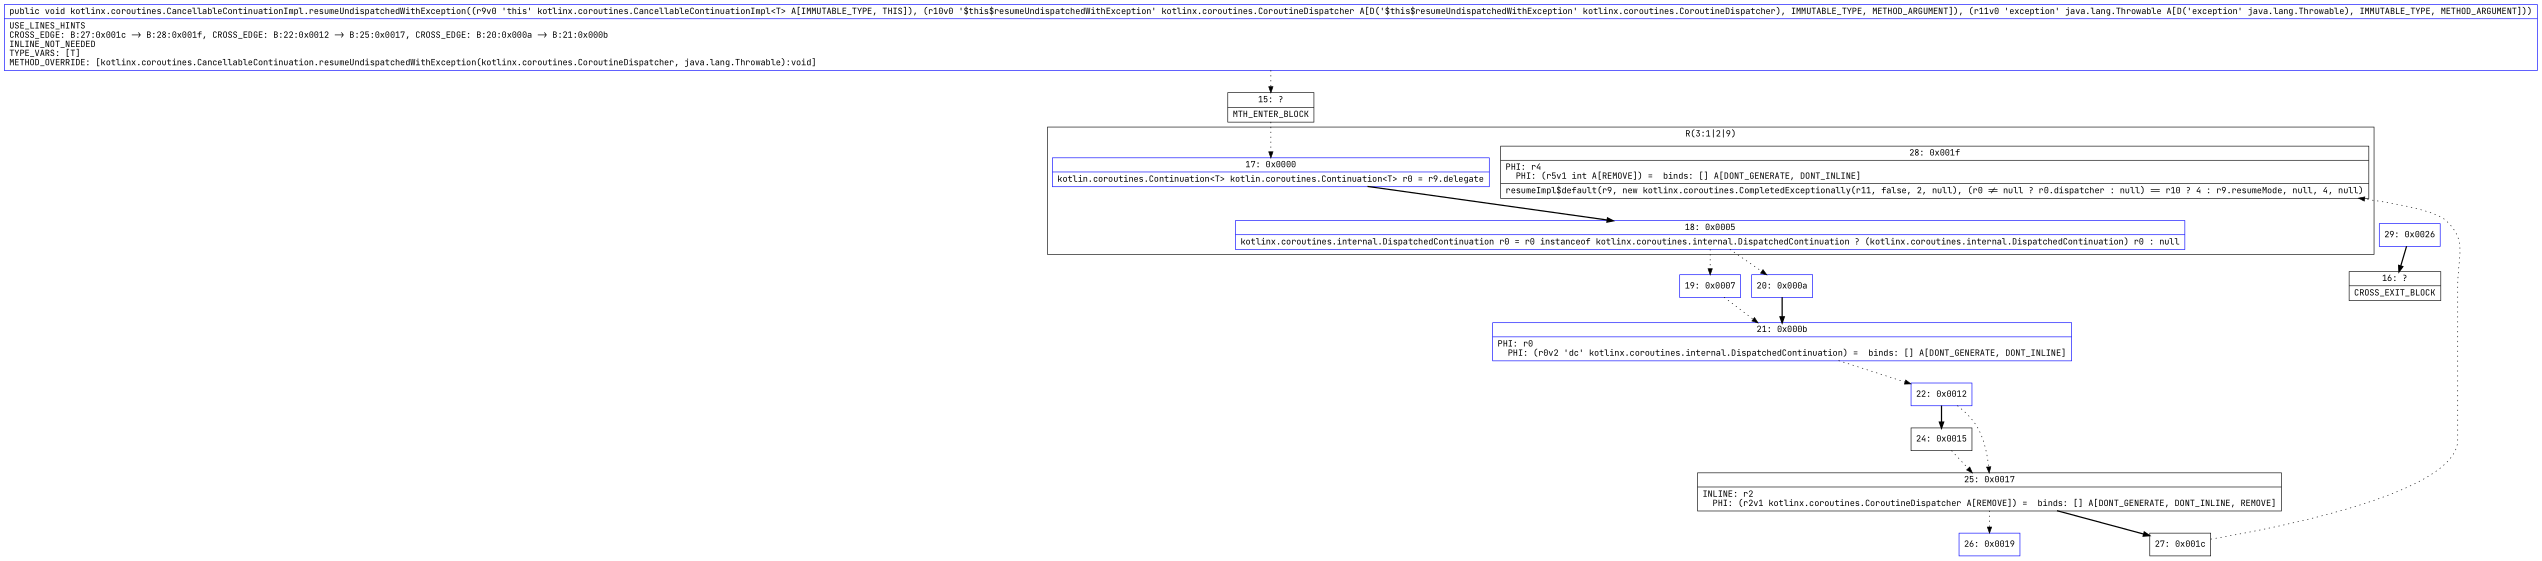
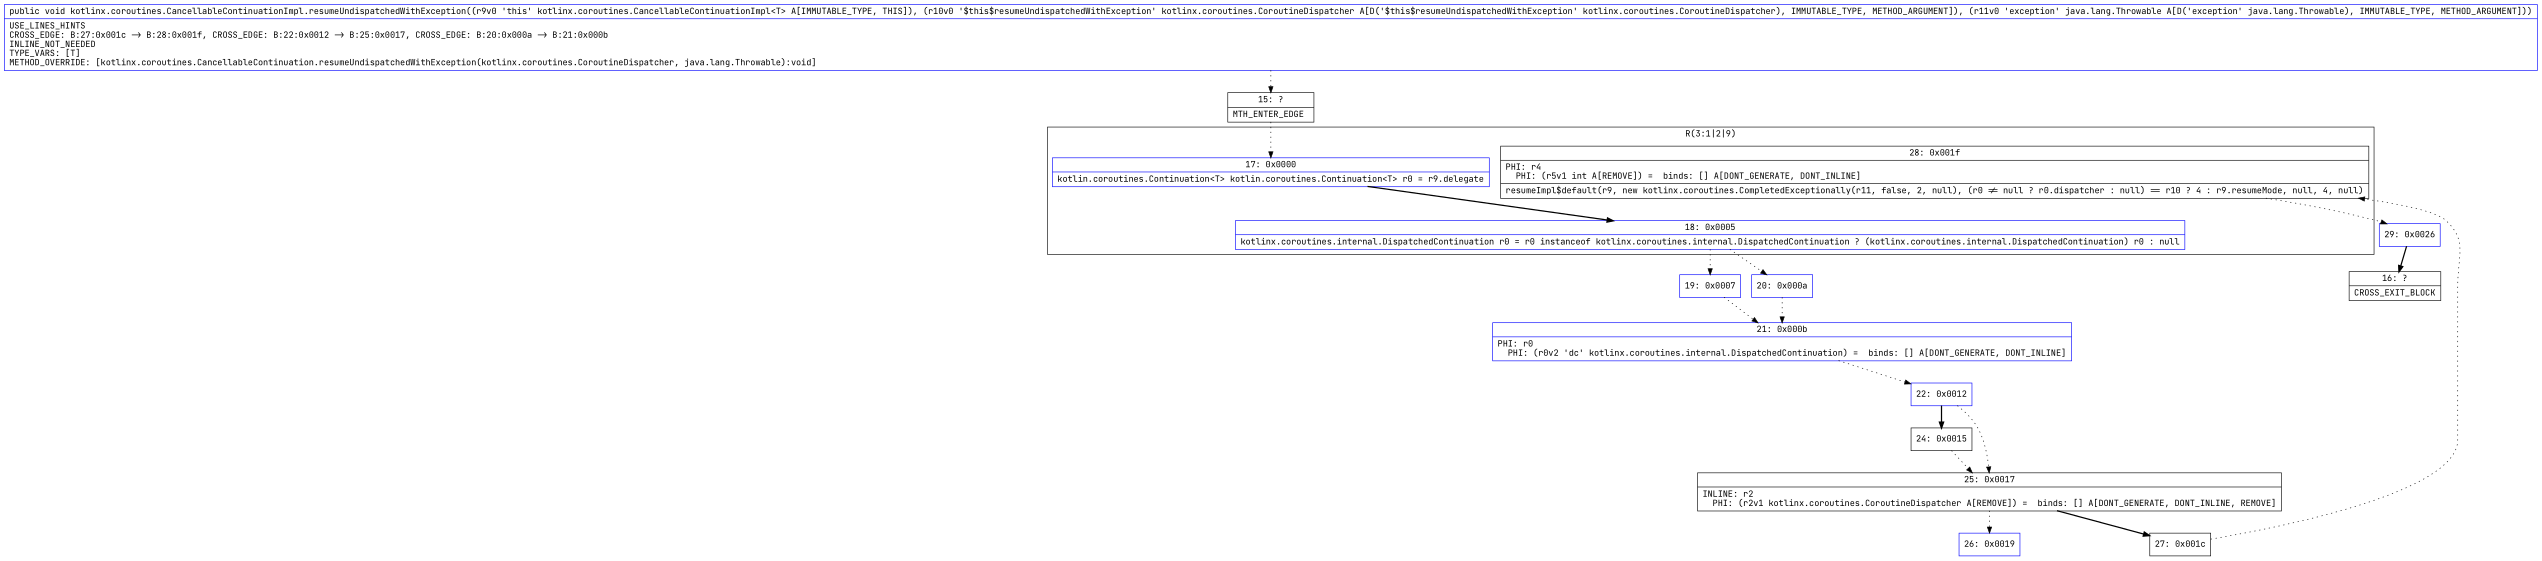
(1271, 114) -> (1268, 114)
none -> (2324, 209)
(1782, 307) -> (1782, 307)
